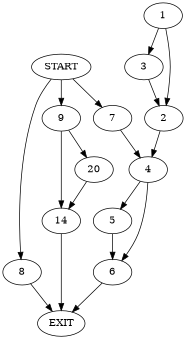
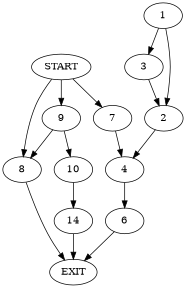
(61, 166) -> (44, 141)
(94, 170) -> (73, 170)
(113, 221) -> none
